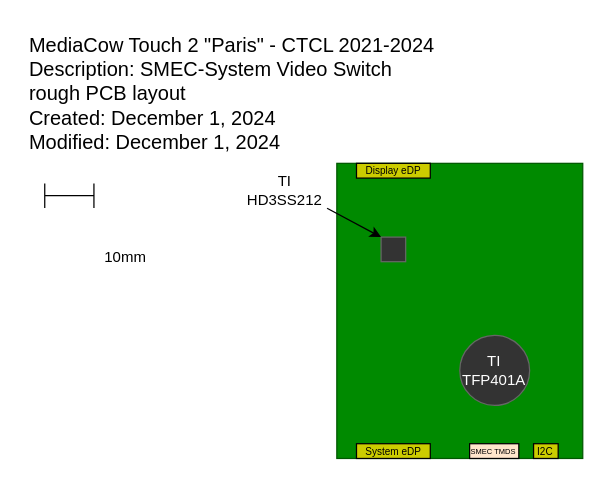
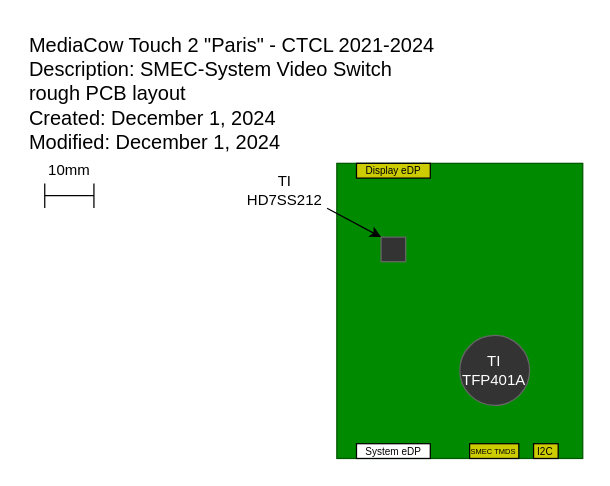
(285, 191) -> (285, 191)
(125, 259) -> (69, 171)
(393, 451) -> (393, 451)
(494, 451) -> (494, 451)
